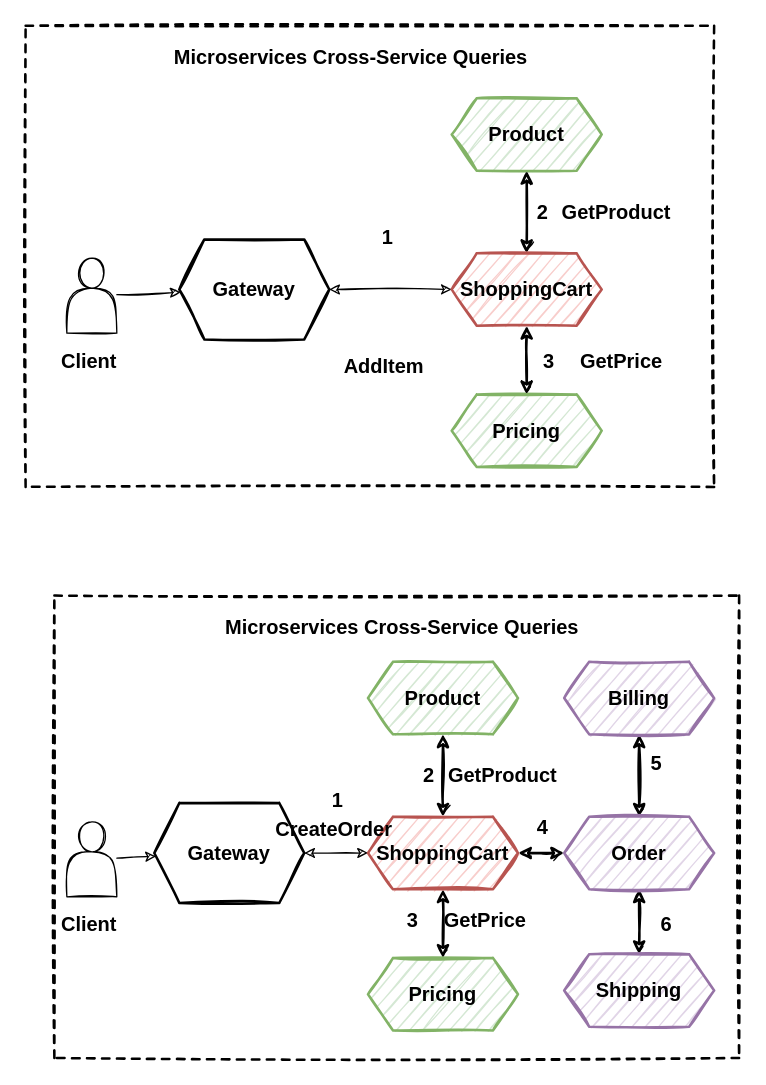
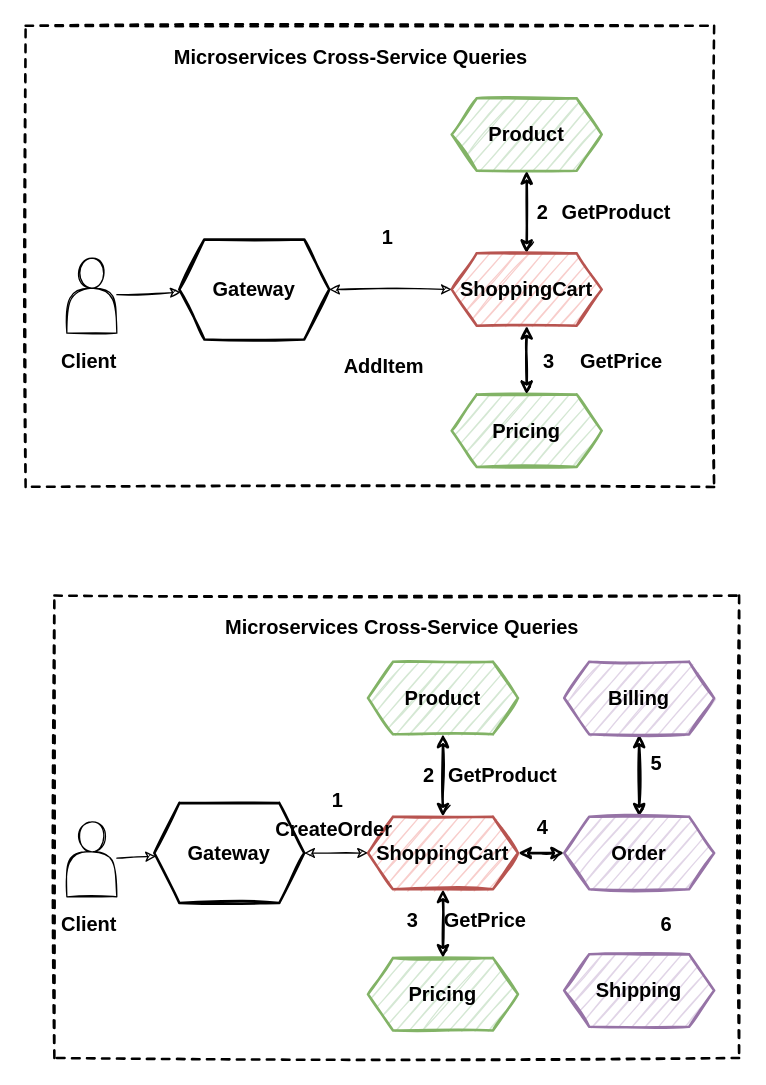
(639, 922) -> none
